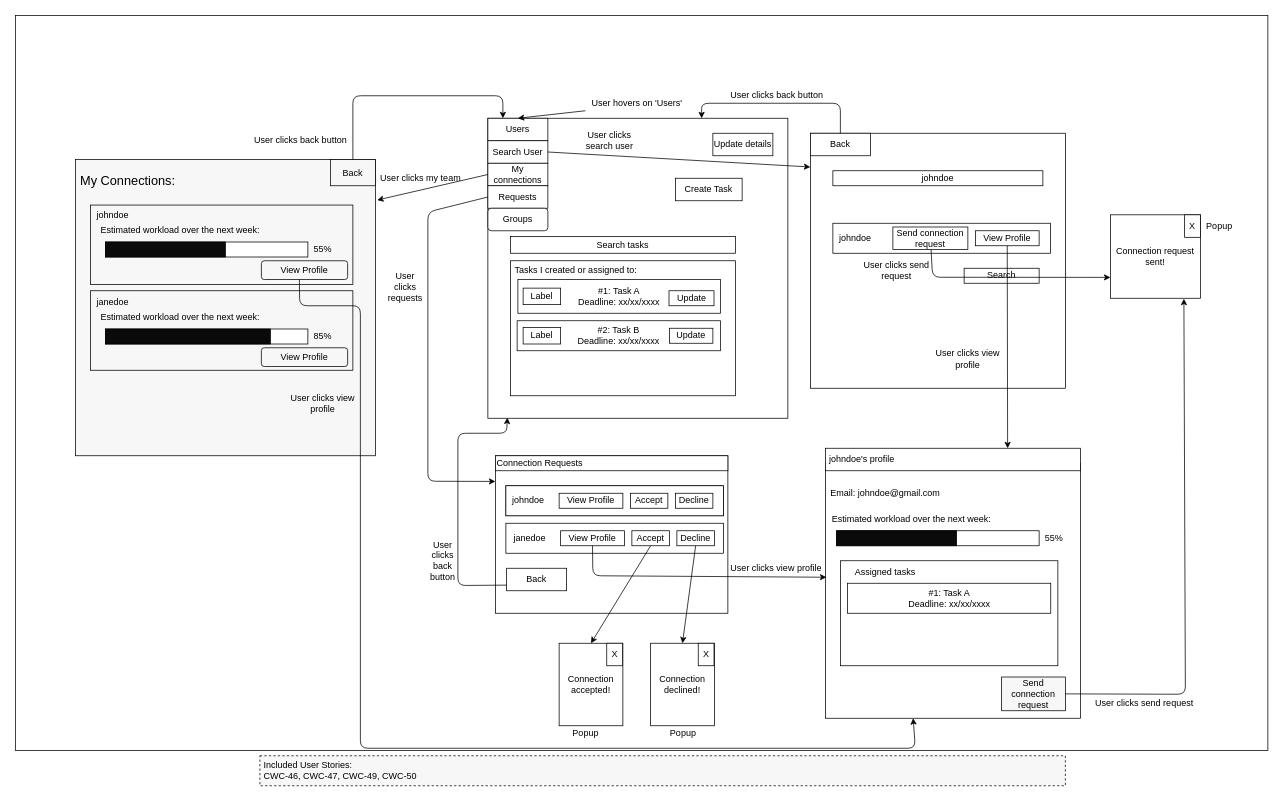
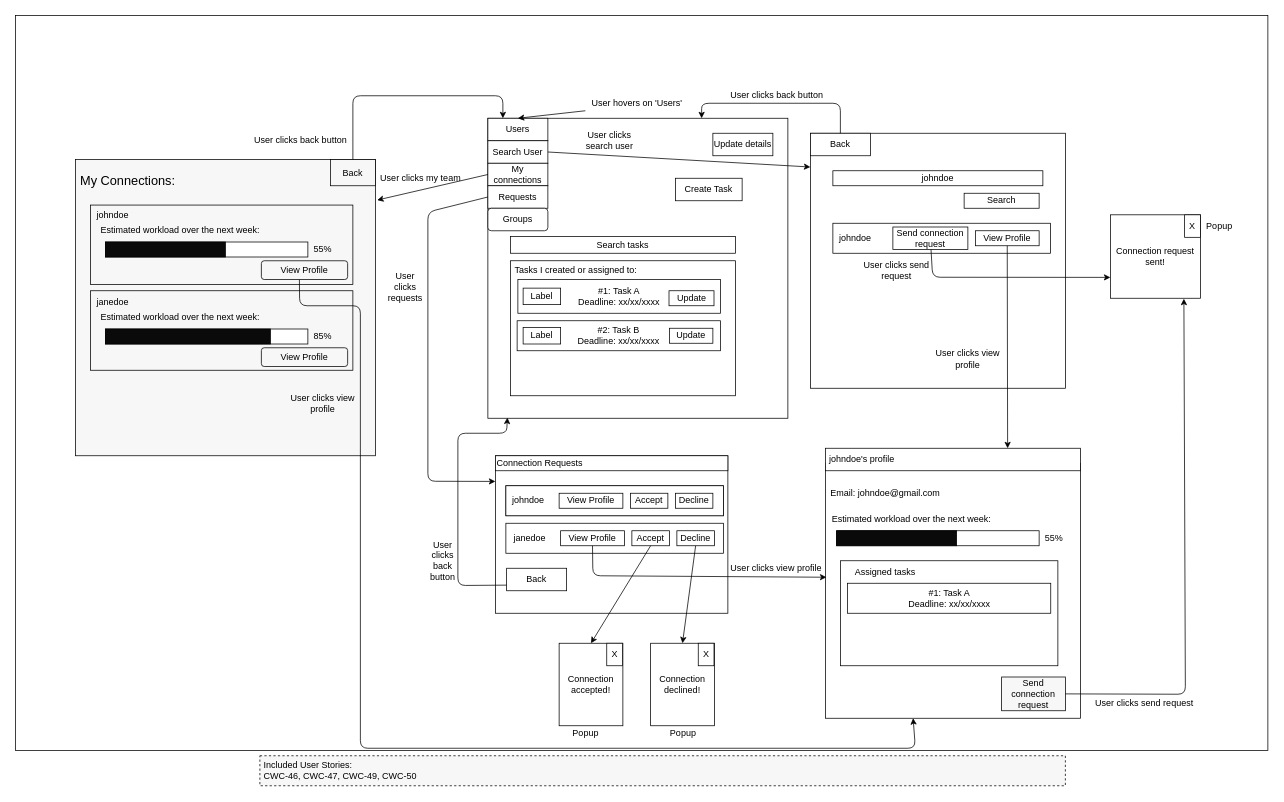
(1002, 276) -> (1002, 201)
